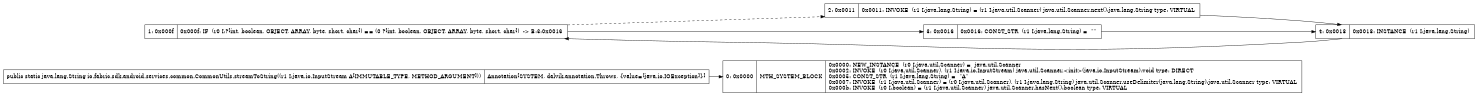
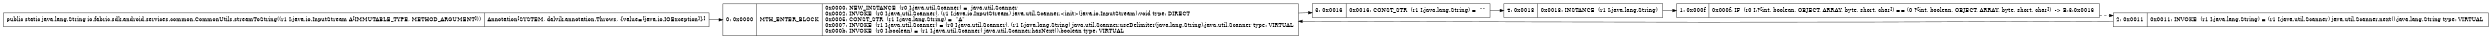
(1269, 19) -> (1708, 22)
(744, 32) -> (1303, 13)
(791, 77) -> (789, 20)
